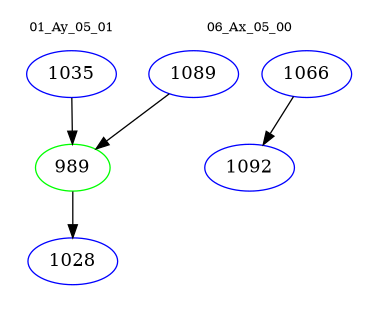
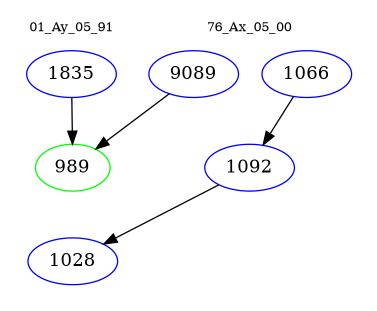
(71, 28) -> (71, 28)
(250, 28) -> (250, 28)
(71, 74) -> (71, 74)
(194, 74) -> (194, 74)
(73, 208) -> (167, 211)
